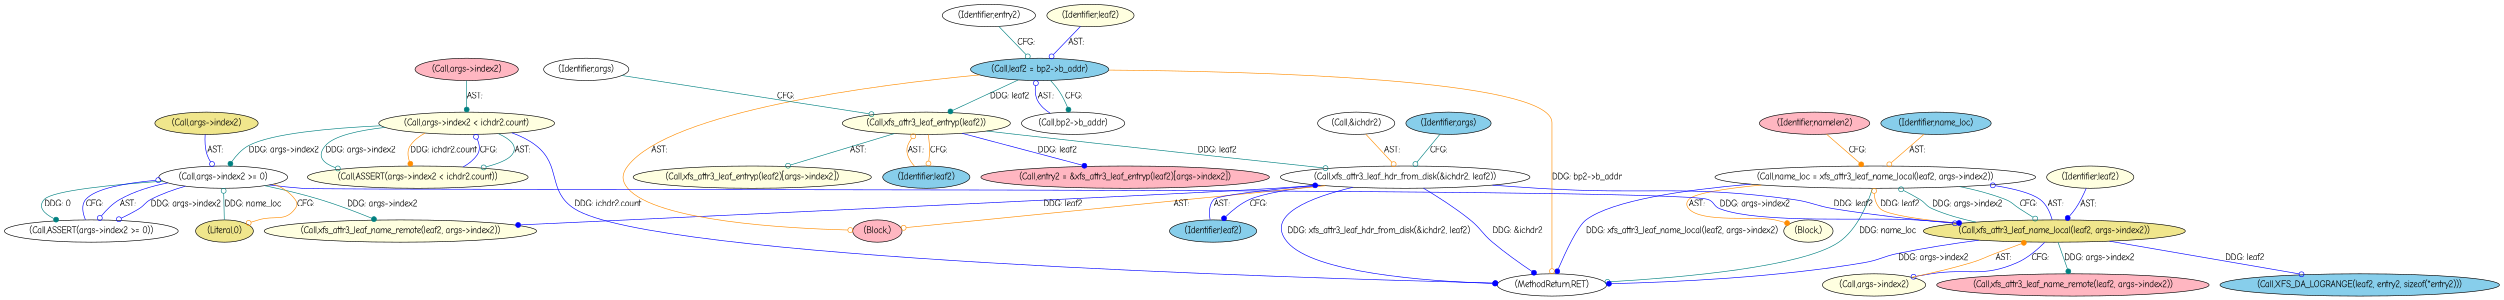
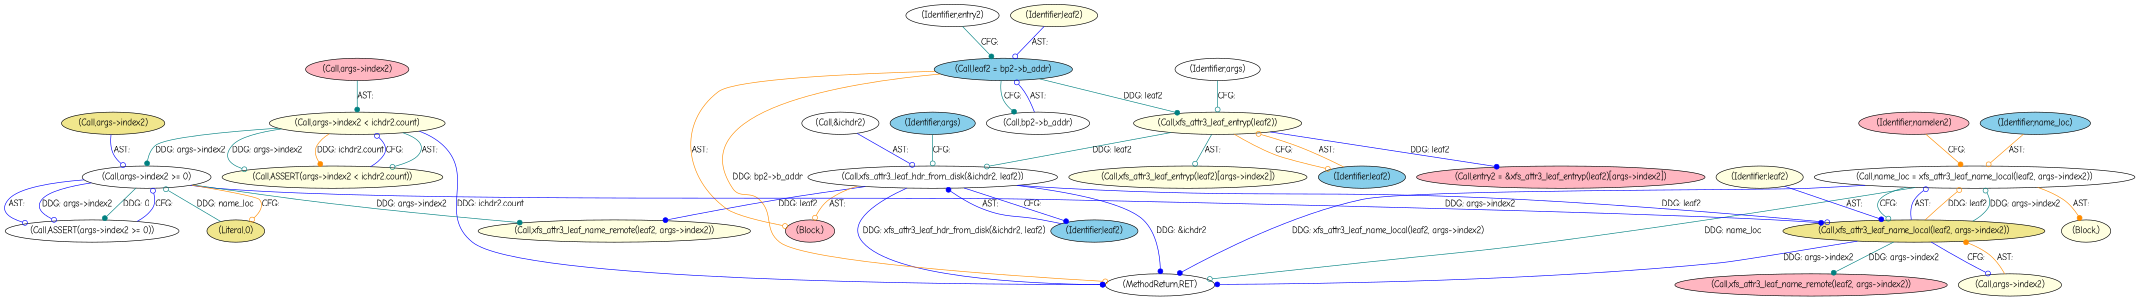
(1012, 41) -> (976, 41)
(1379, 148) -> (884, 148)
(2360, 285) -> none
